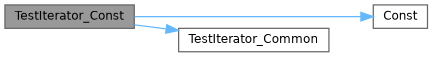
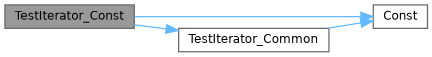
none -> (344, 26)
